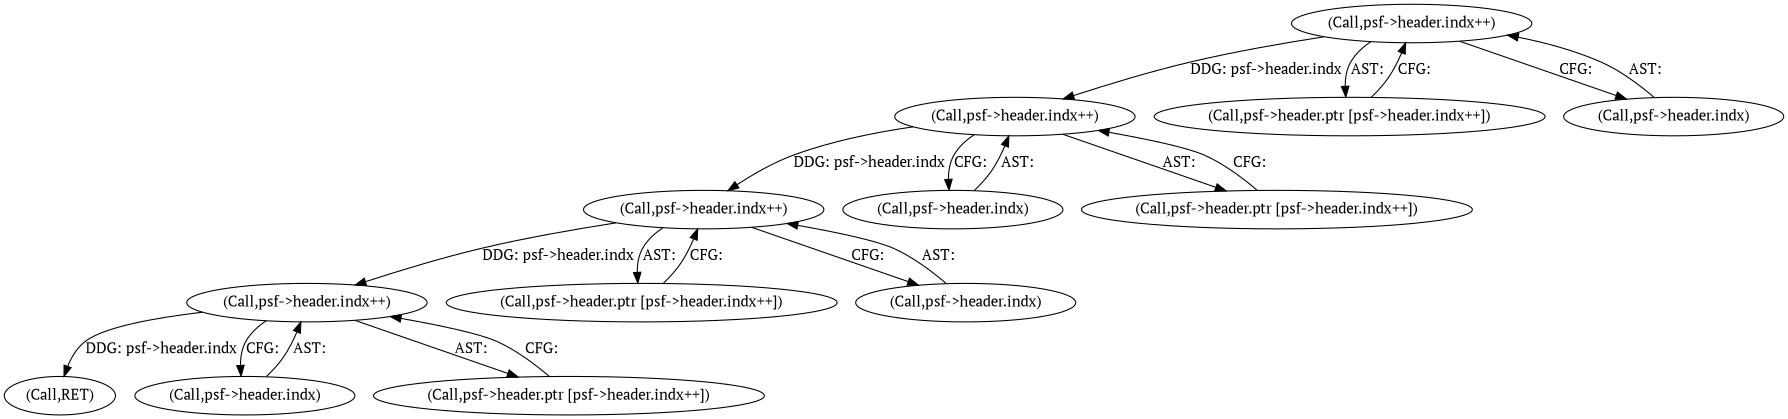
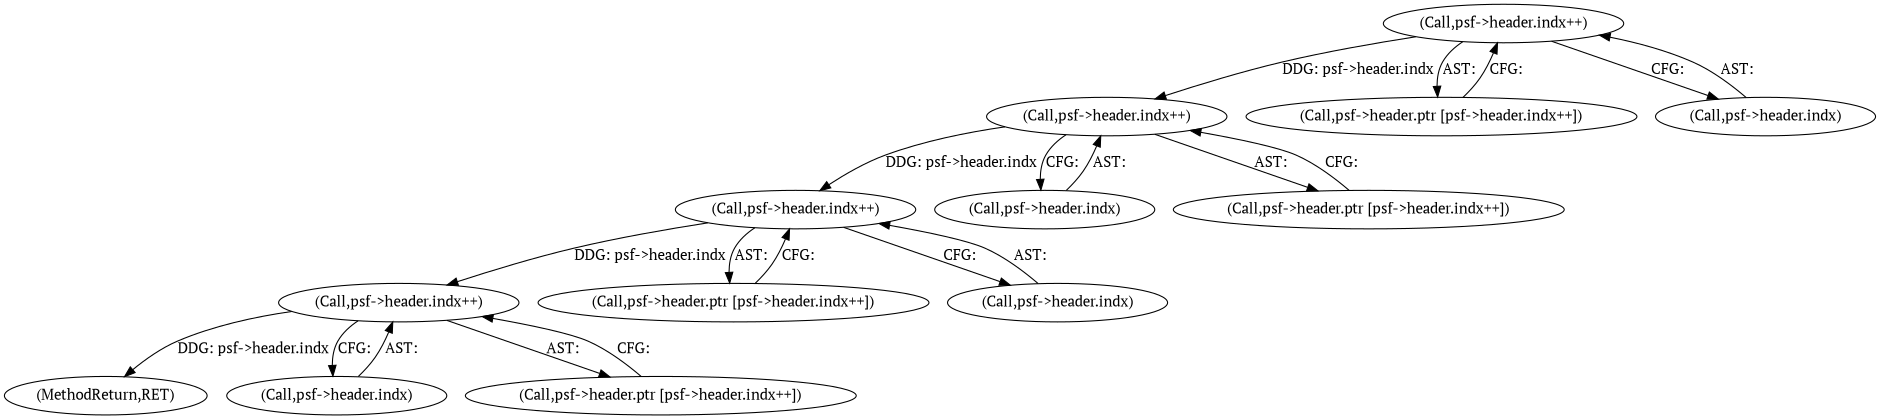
(60, 396) -> (106, 396)
